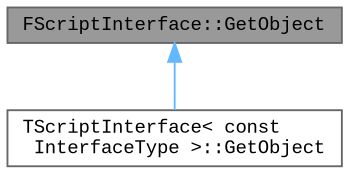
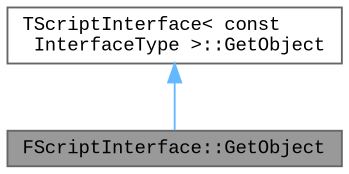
(175, 86) -> (175, 106)
